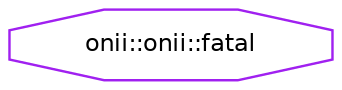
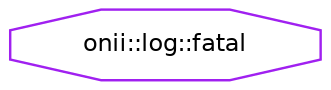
(171, 45) -> (165, 45)
